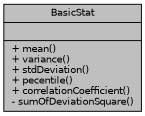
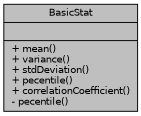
(73, 102) -> (40, 102)
